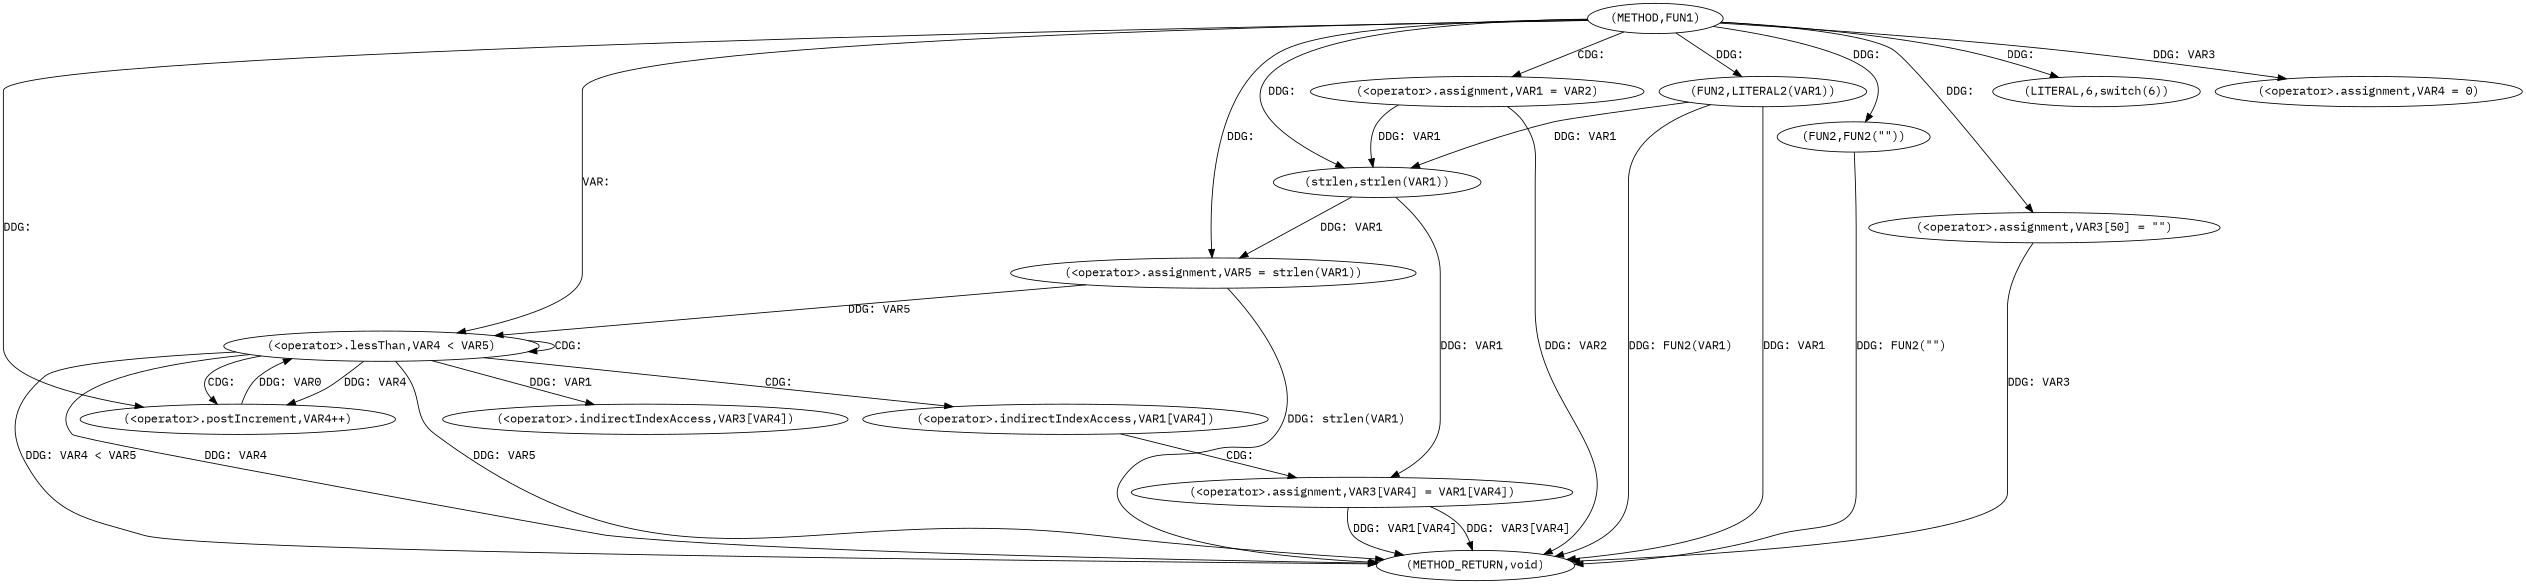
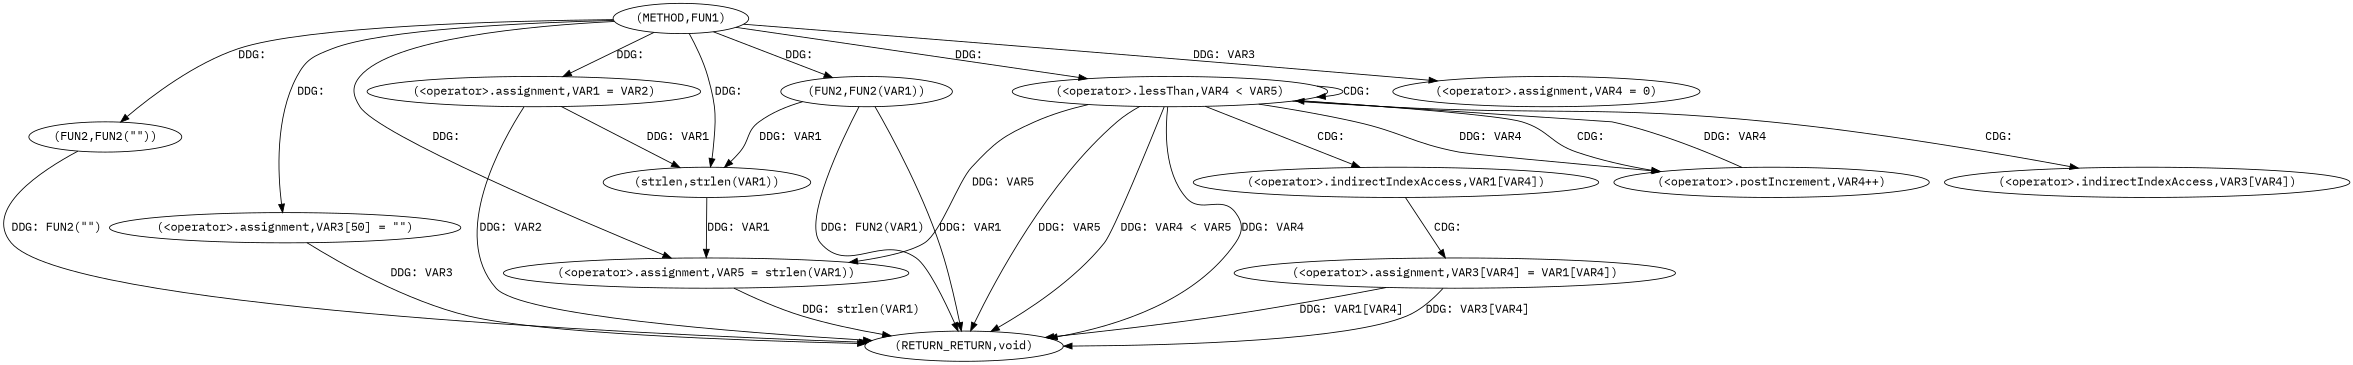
(591, 46) -> none
(1595, 55) -> (634, 55)
(1763, 92) -> (867, 92)
(2096, 92) -> none
(600, 182) -> (972, 55)
(794, 310) -> (965, 177)
(1440, 337) -> none
(290, 383) -> (1735, 137)
(561, 383) -> (2003, 137)
(1476, 566) -> (964, 346)
